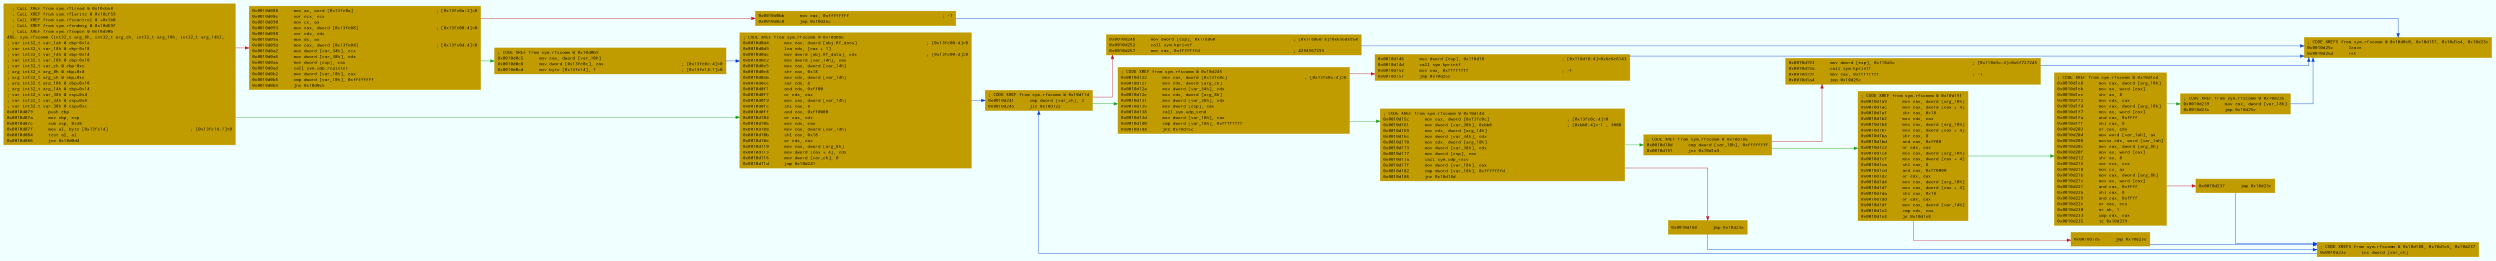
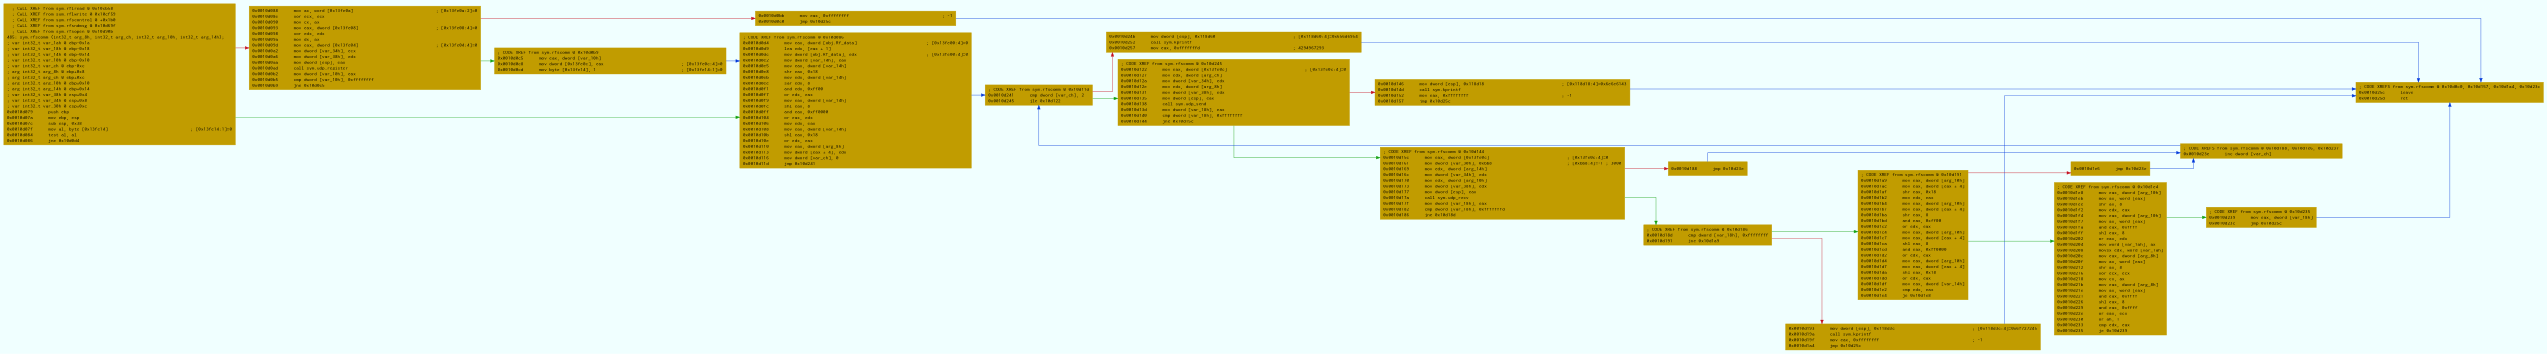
(2235, 186) -> none
